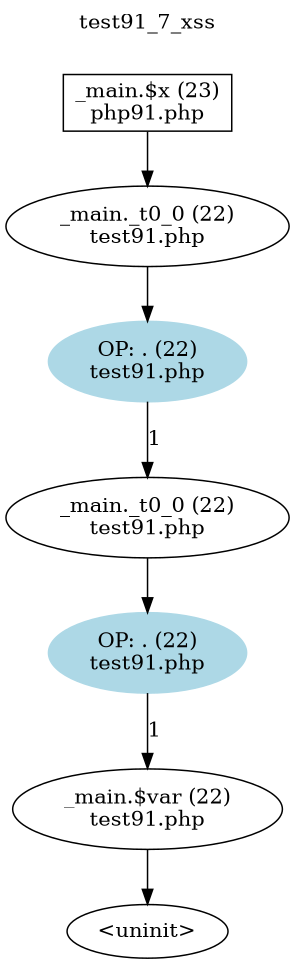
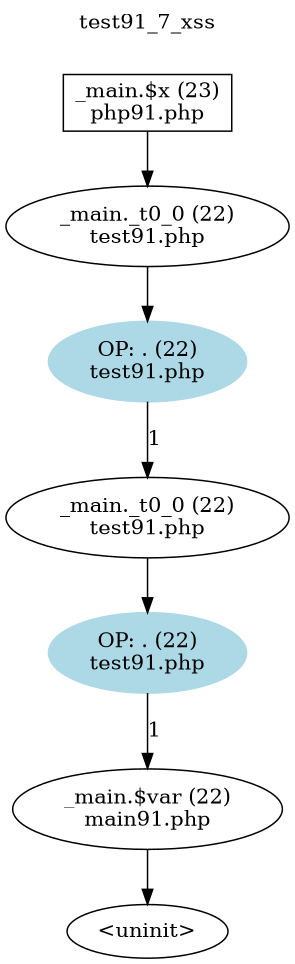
(148, 809) -> (148, 809)
